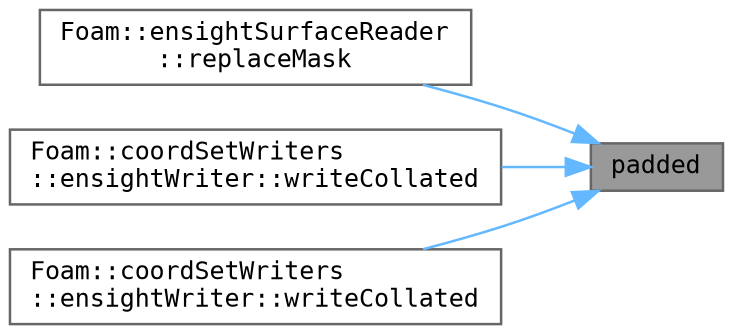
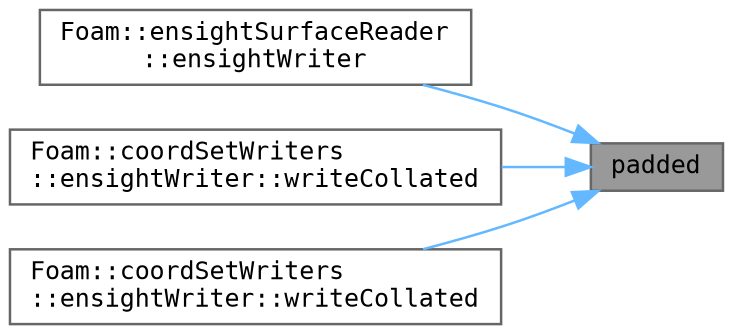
(256, 47) -> (256, 47)
